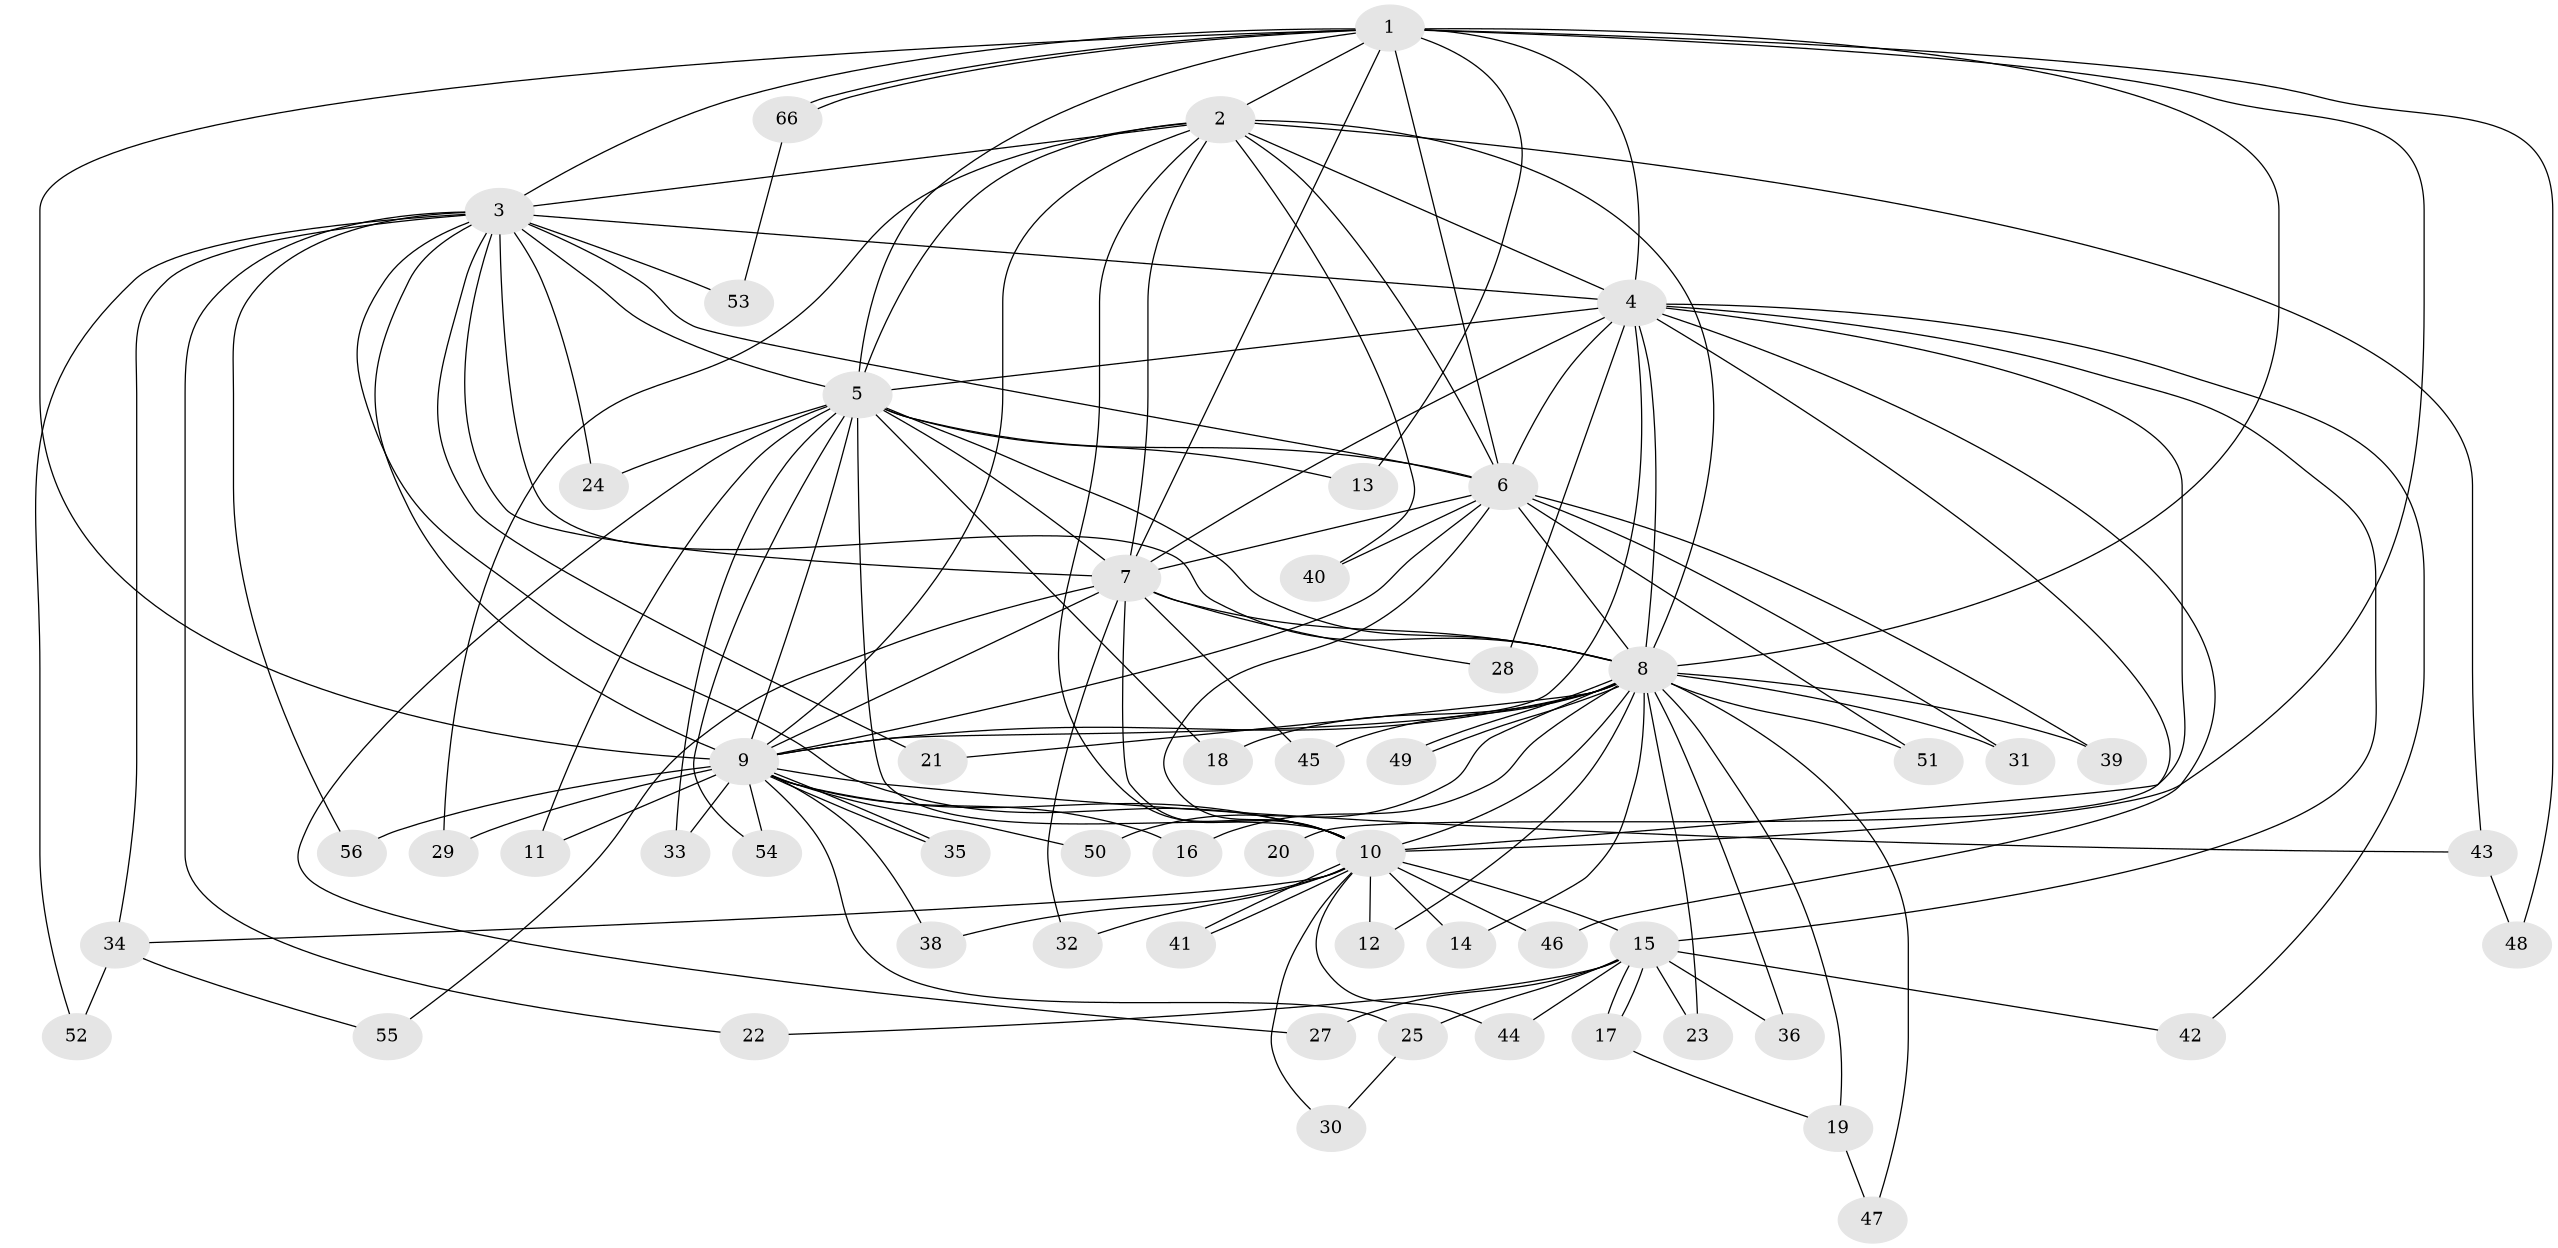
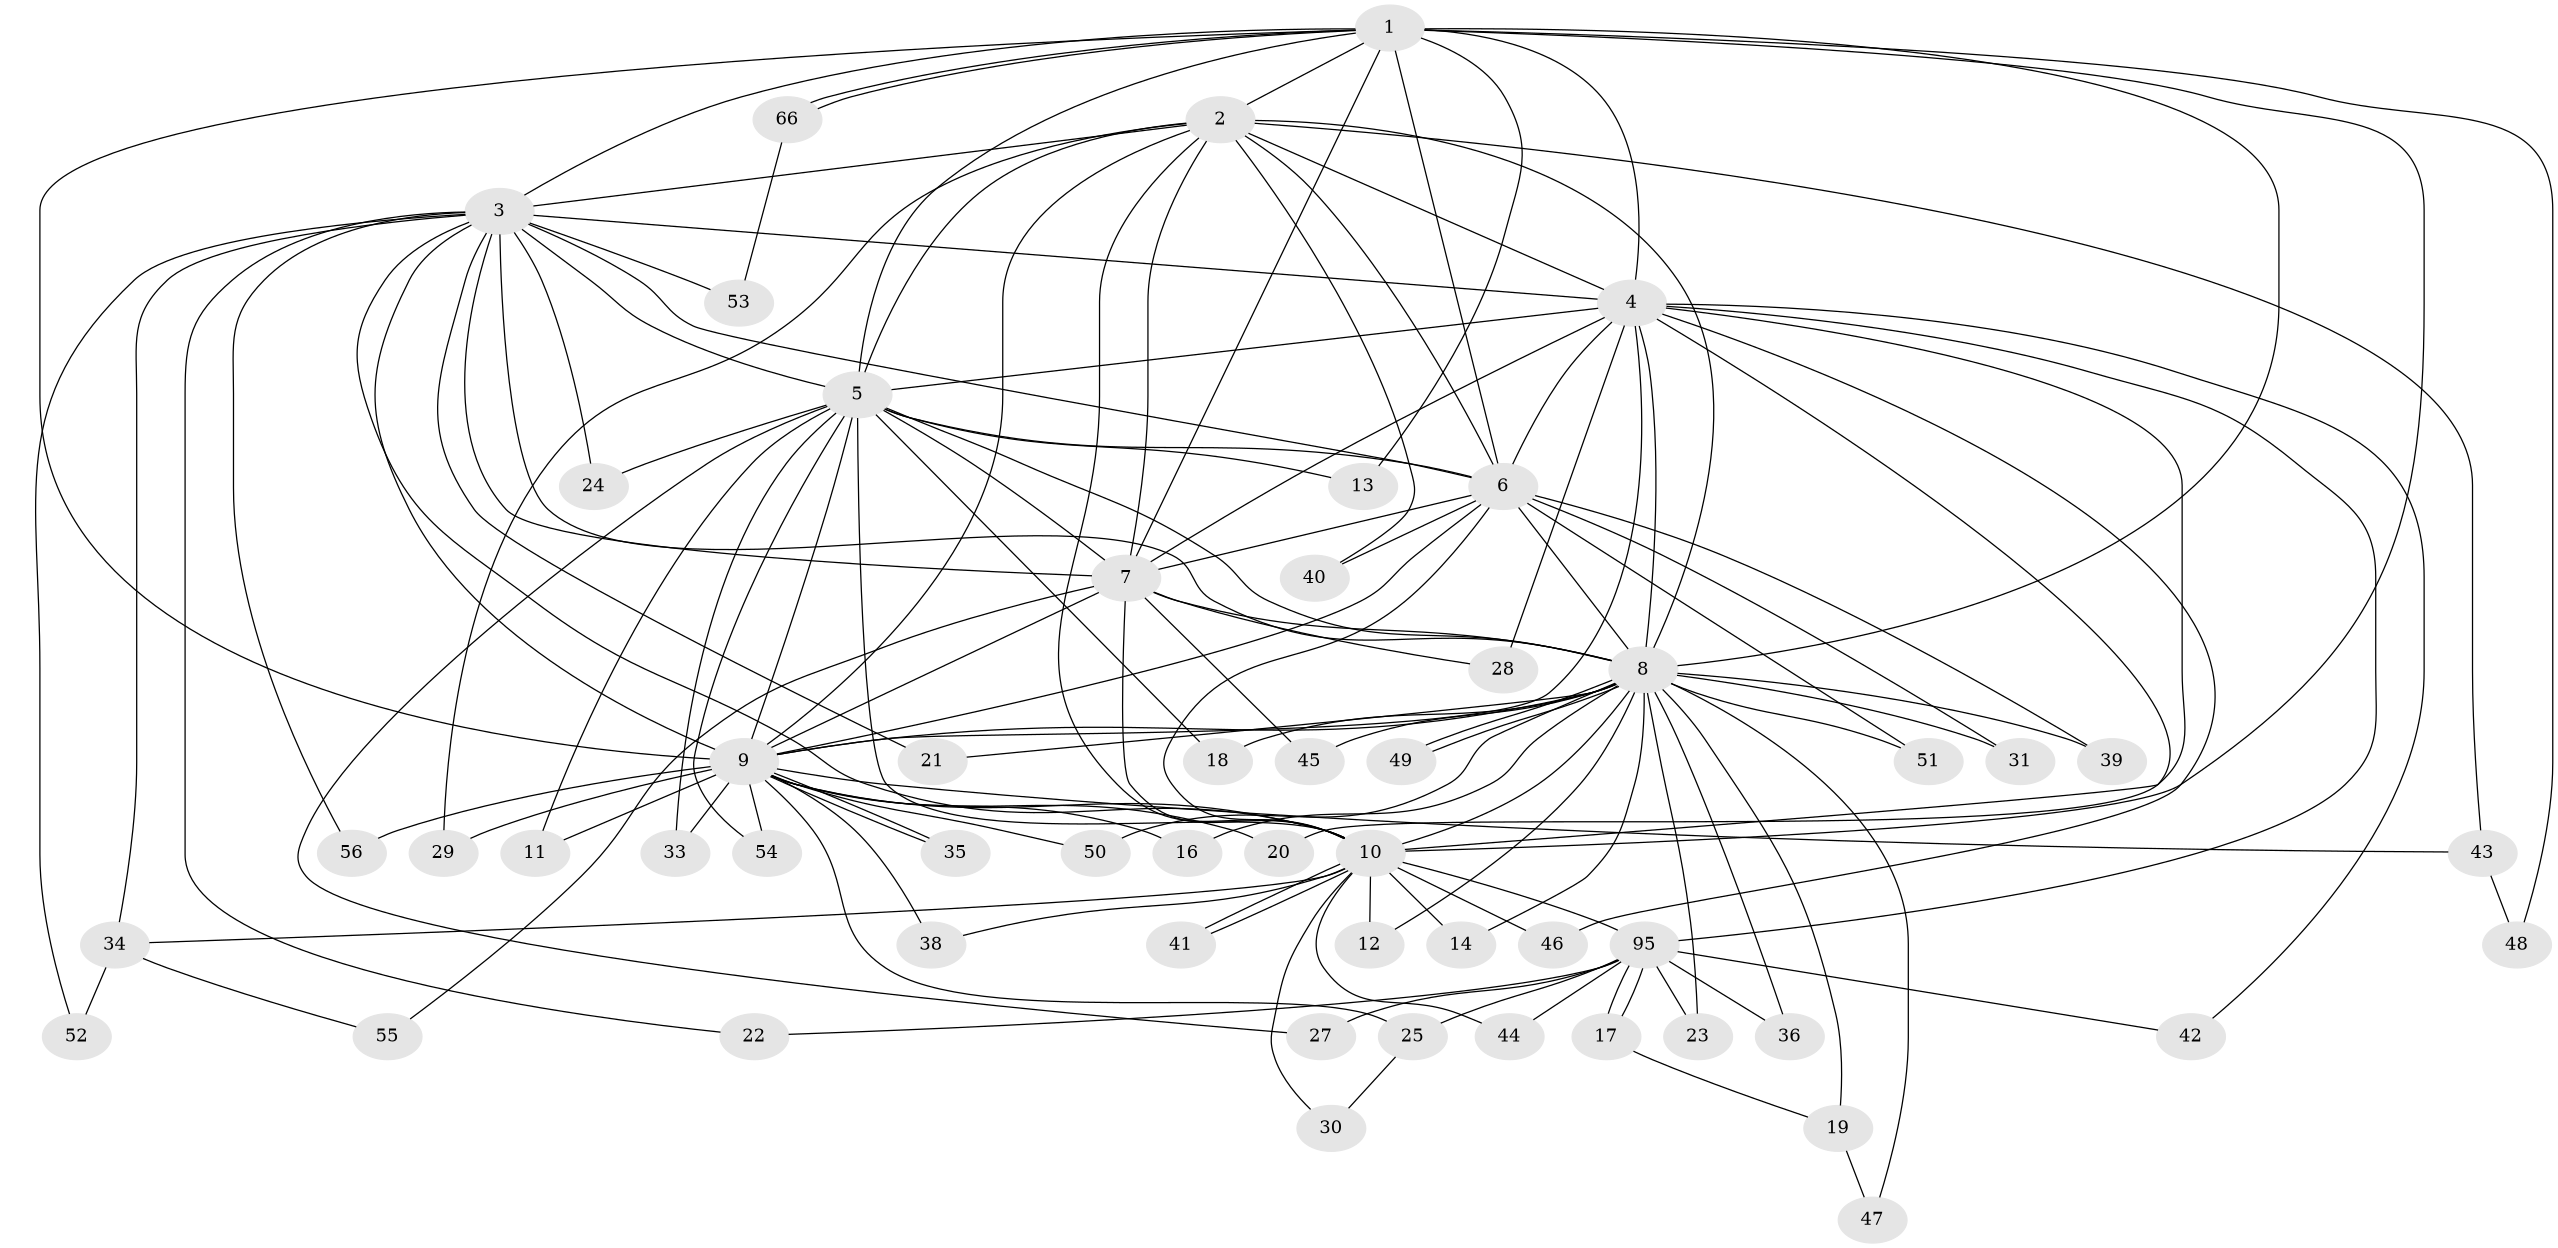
none -> (1012, 806)
(1068, 945) -> none
(1645, 945) -> (1645, 945)
